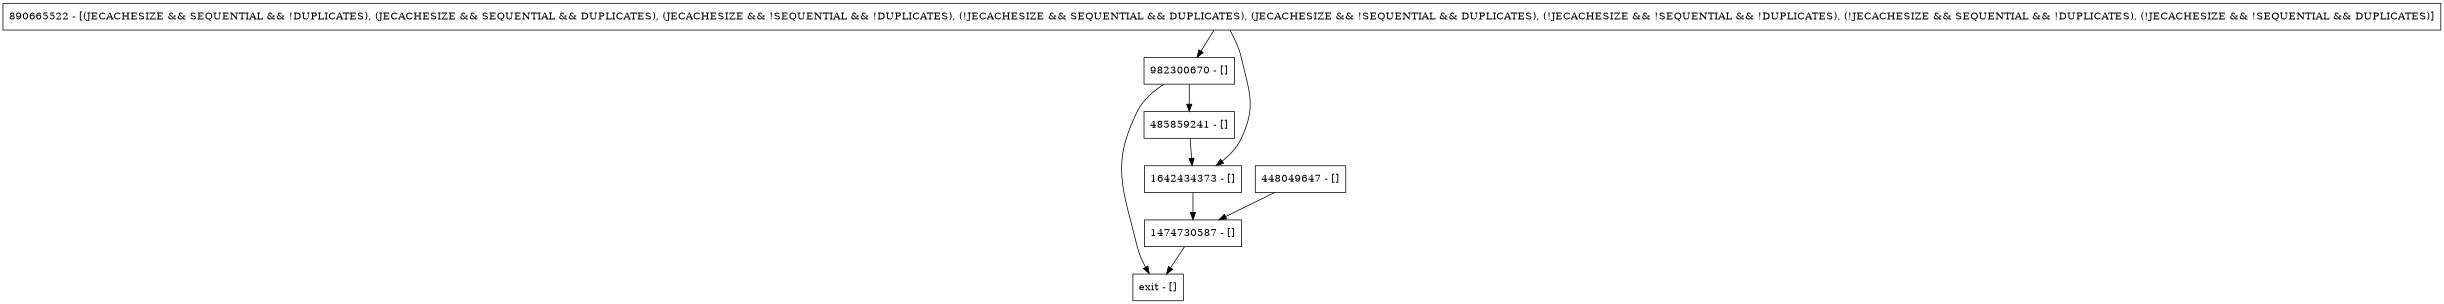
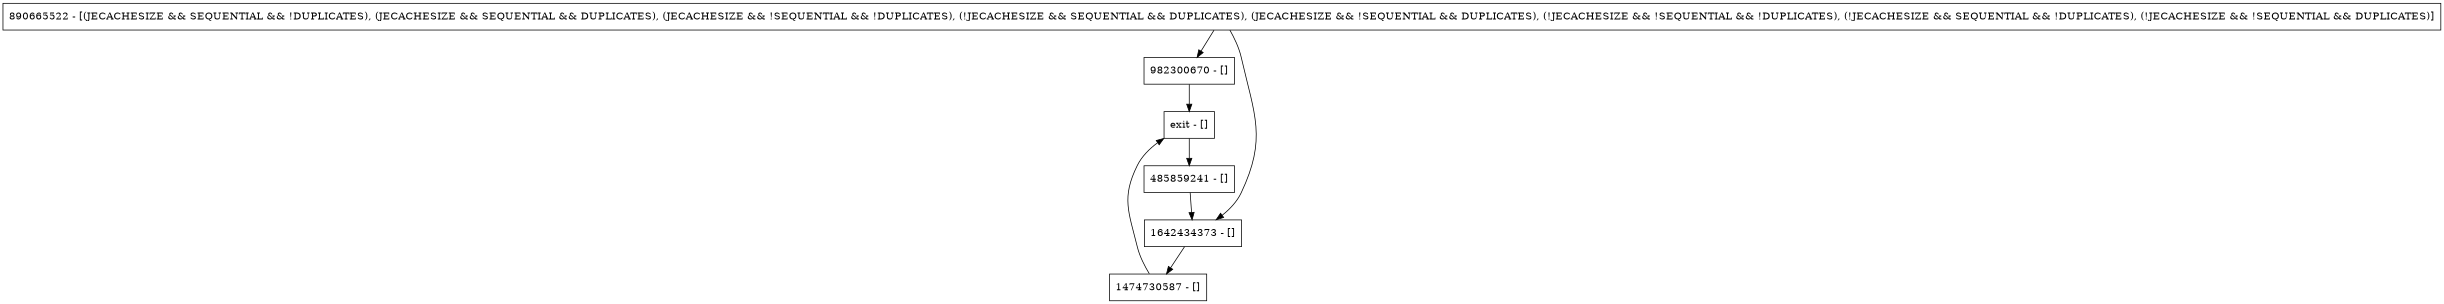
(1189, 94) -> (1189, 148)
(1301, 179) -> none
